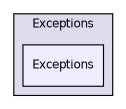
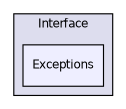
(63, 25) -> (63, 25)
